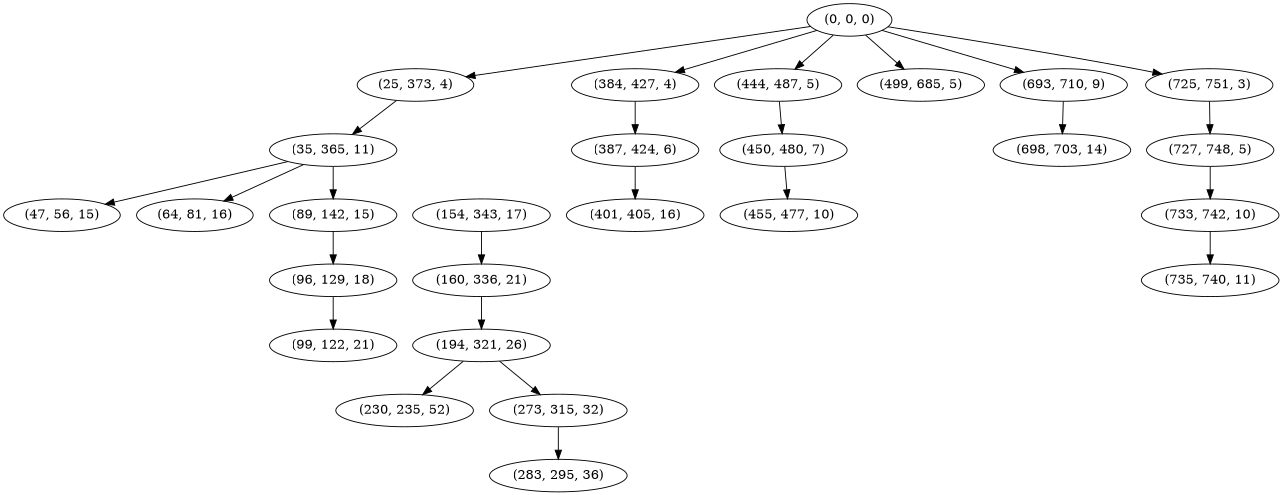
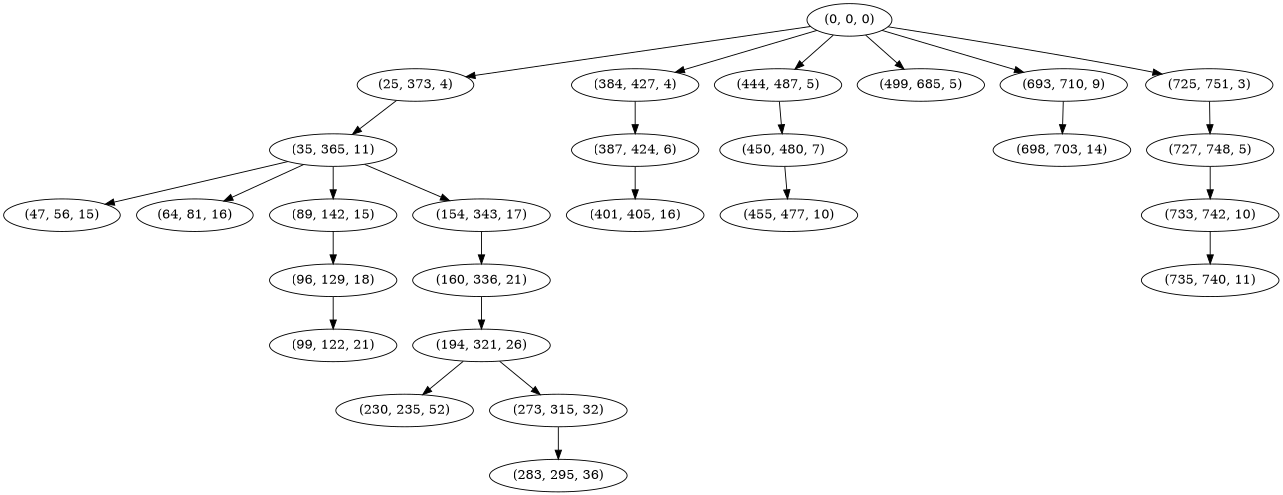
none -> (403, 181)
